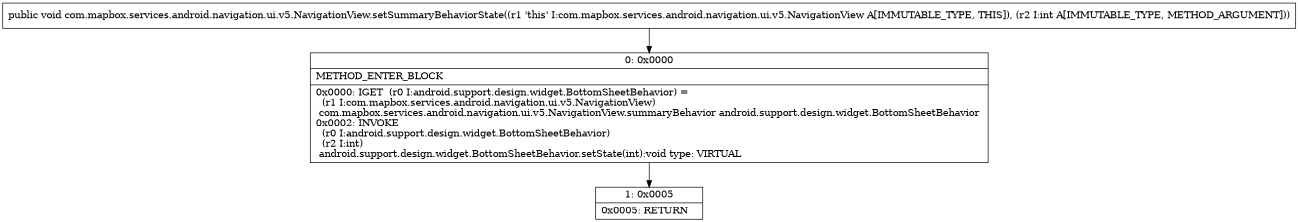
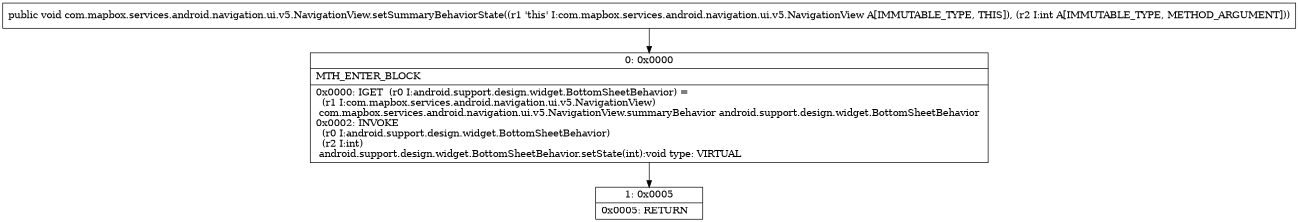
(380, 76) -> (368, 76)
